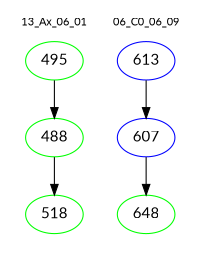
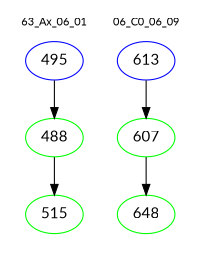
(54, 23) -> (54, 23)
(54, 61) -> (54, 61)
(146, 138) -> (146, 138)
(54, 214) -> (54, 214)
